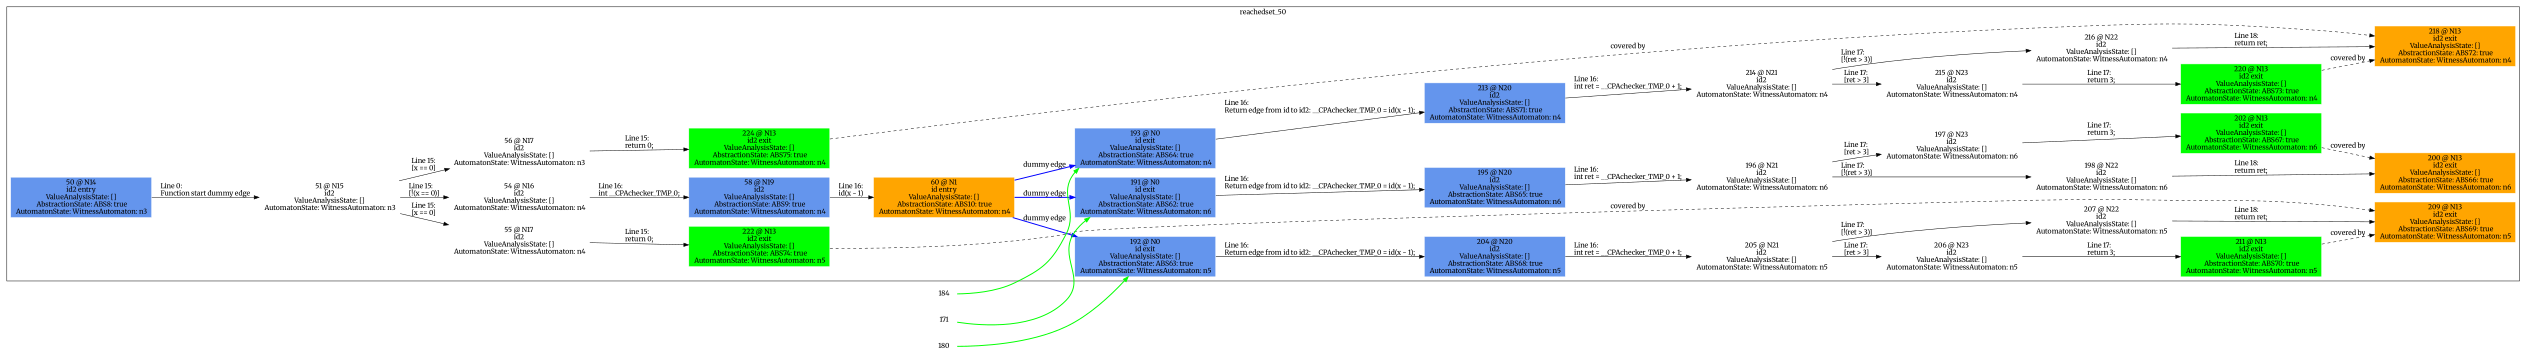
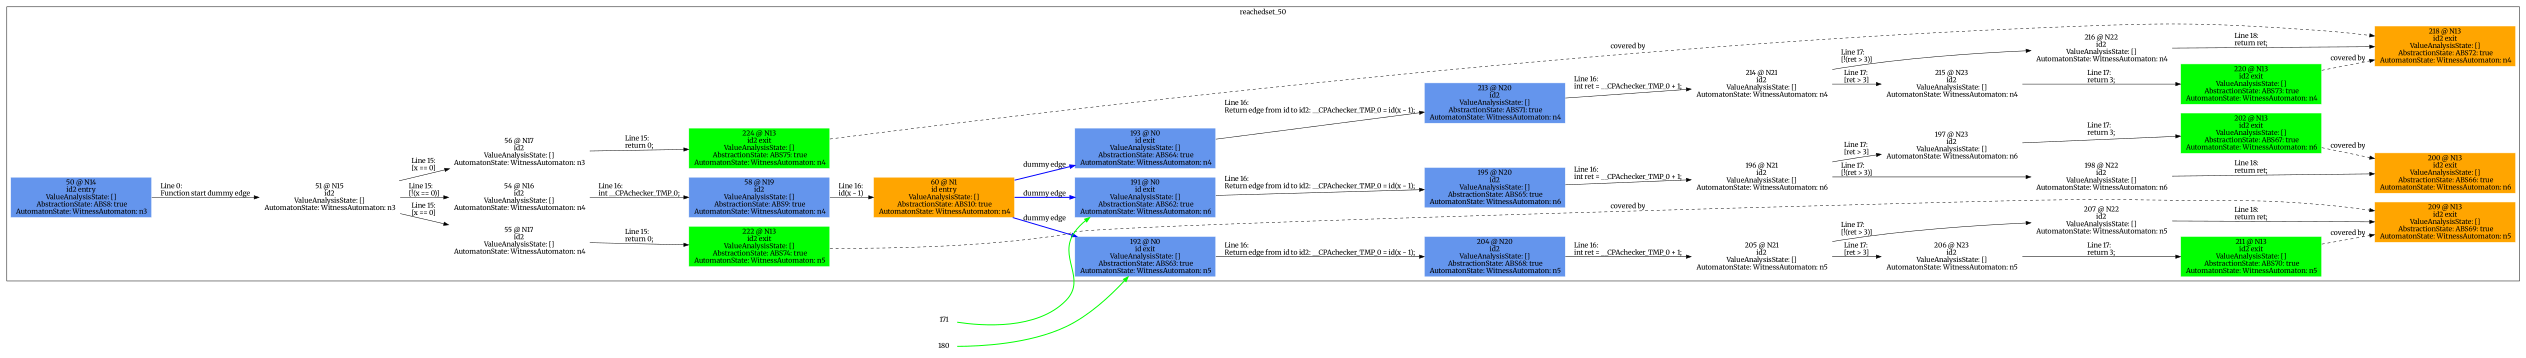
(944, 294) -> none
